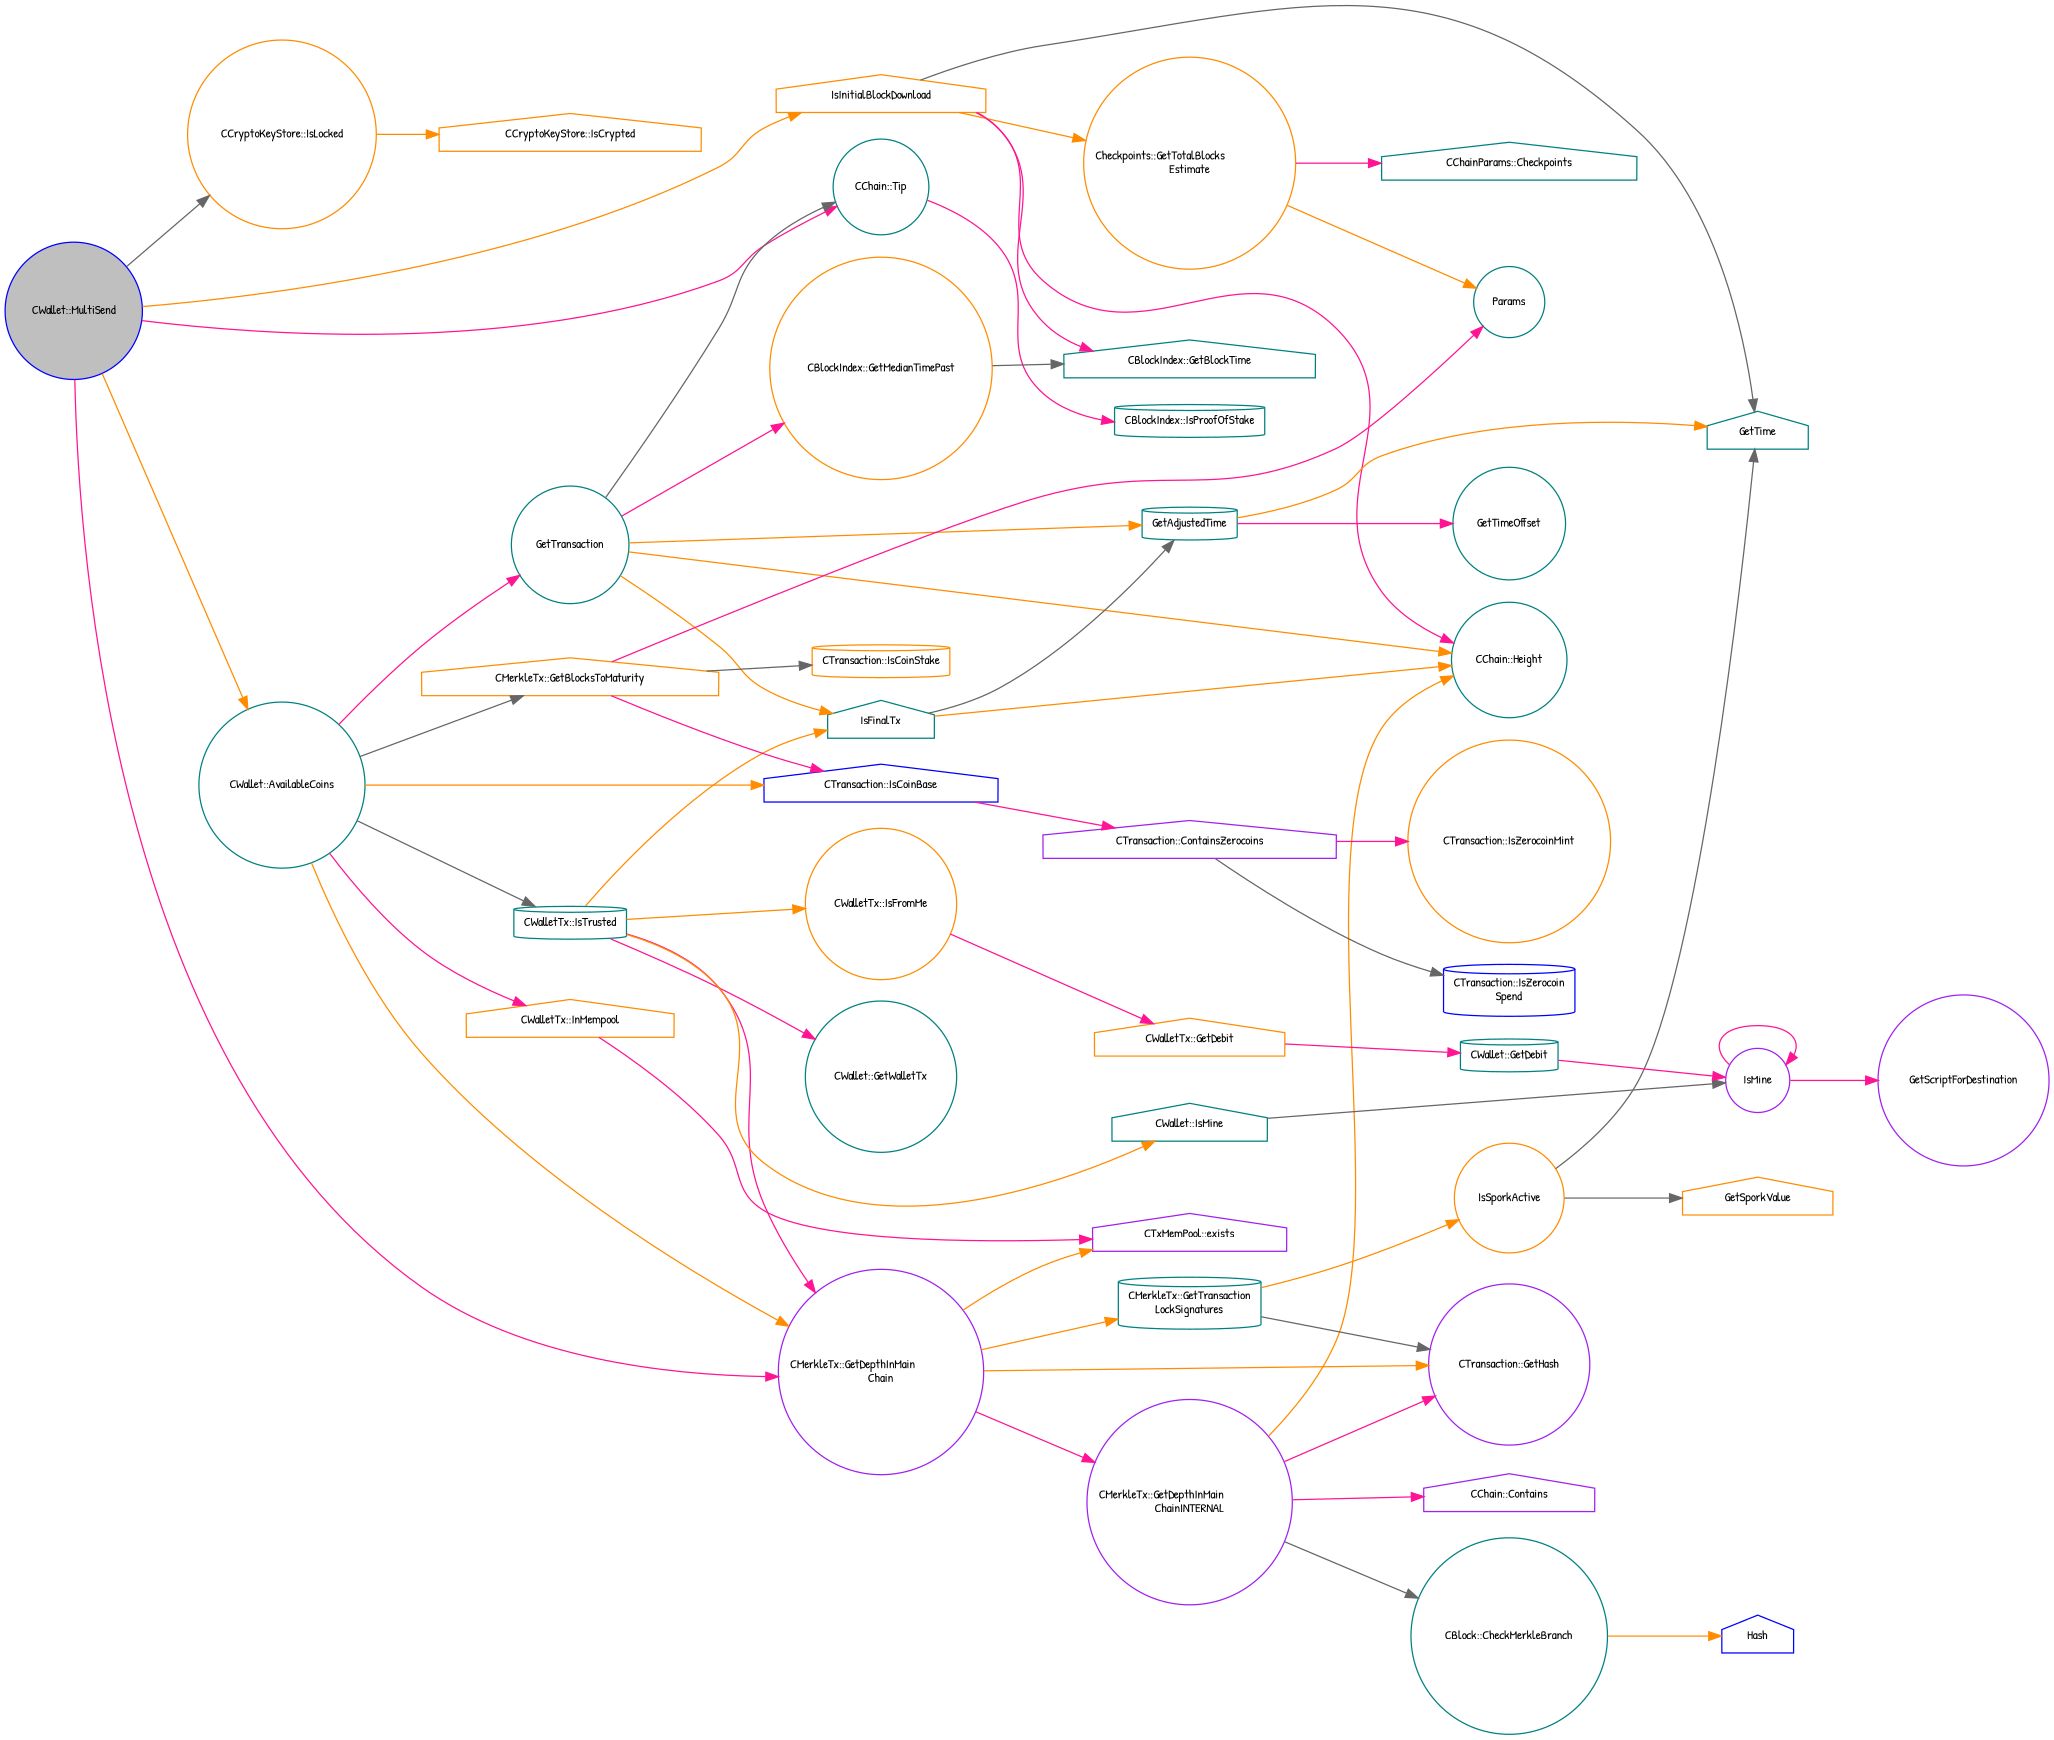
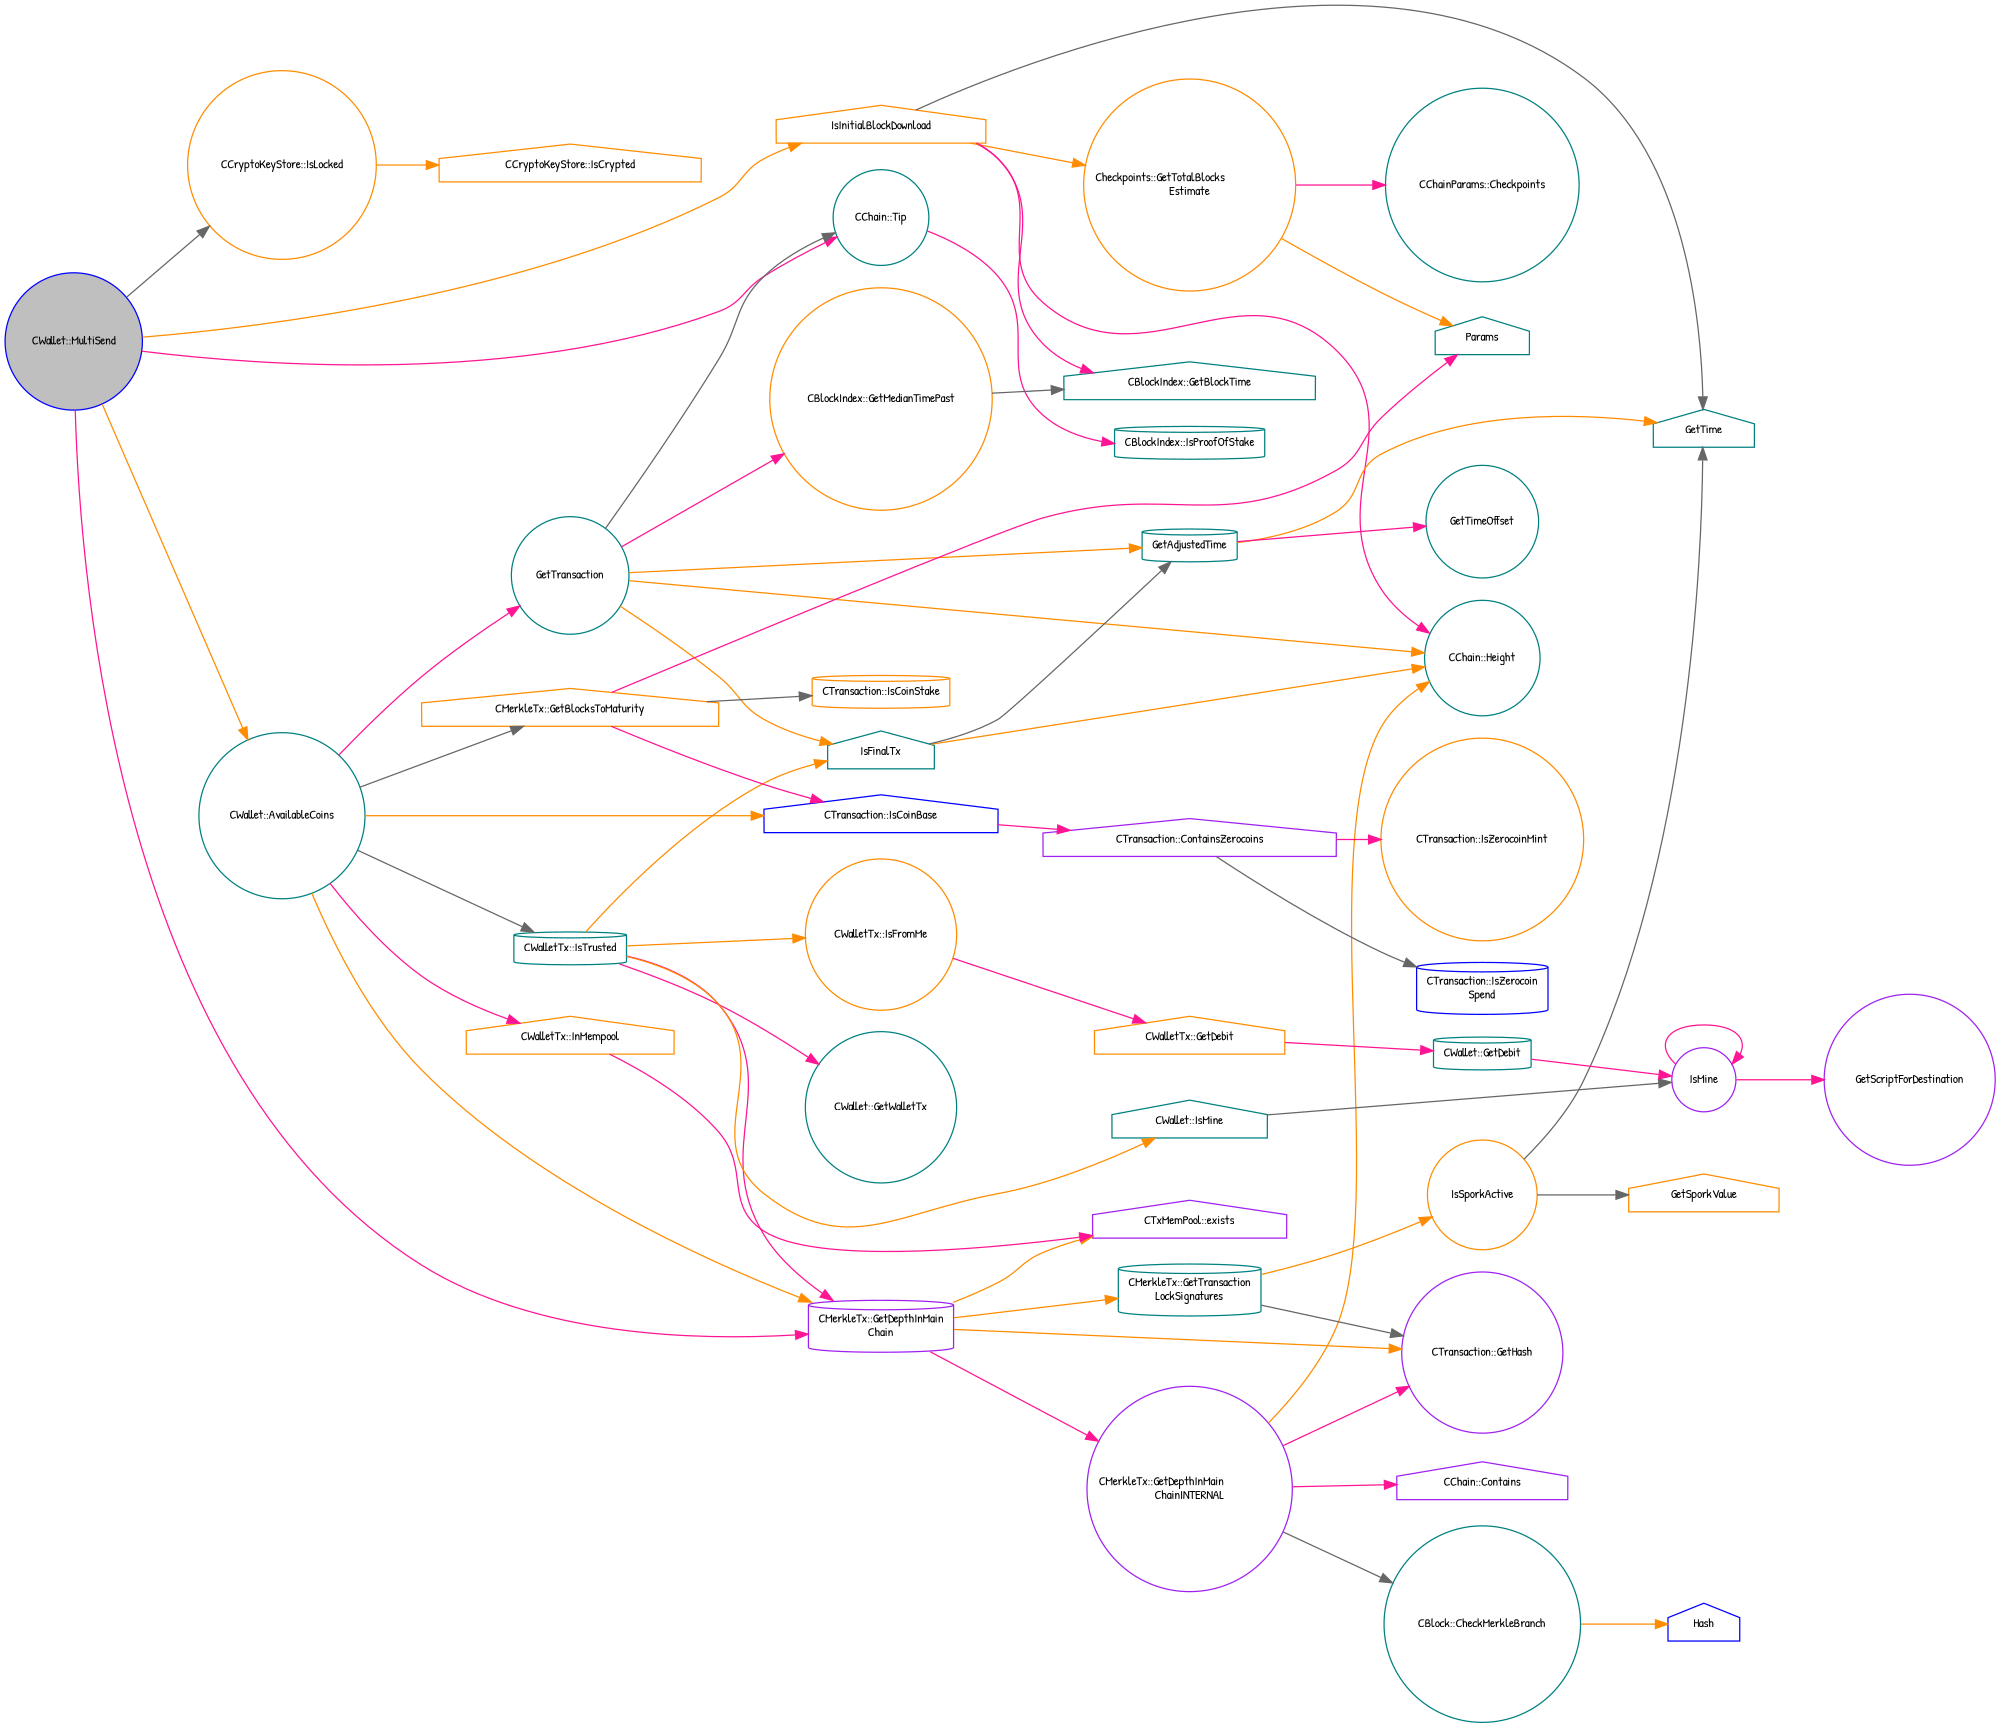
(1509, 163) -> (1482, 185)
(1509, 302) -> (1482, 338)
(881, 1372) -> (881, 1326)
